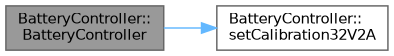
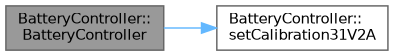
(302, 28) -> (302, 28)
